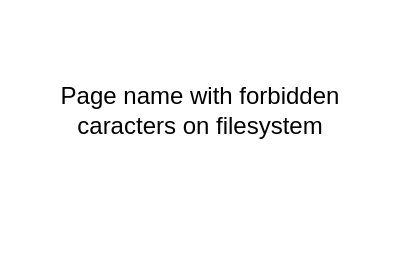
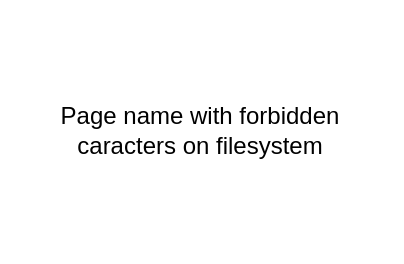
(201, 111) -> (201, 131)
